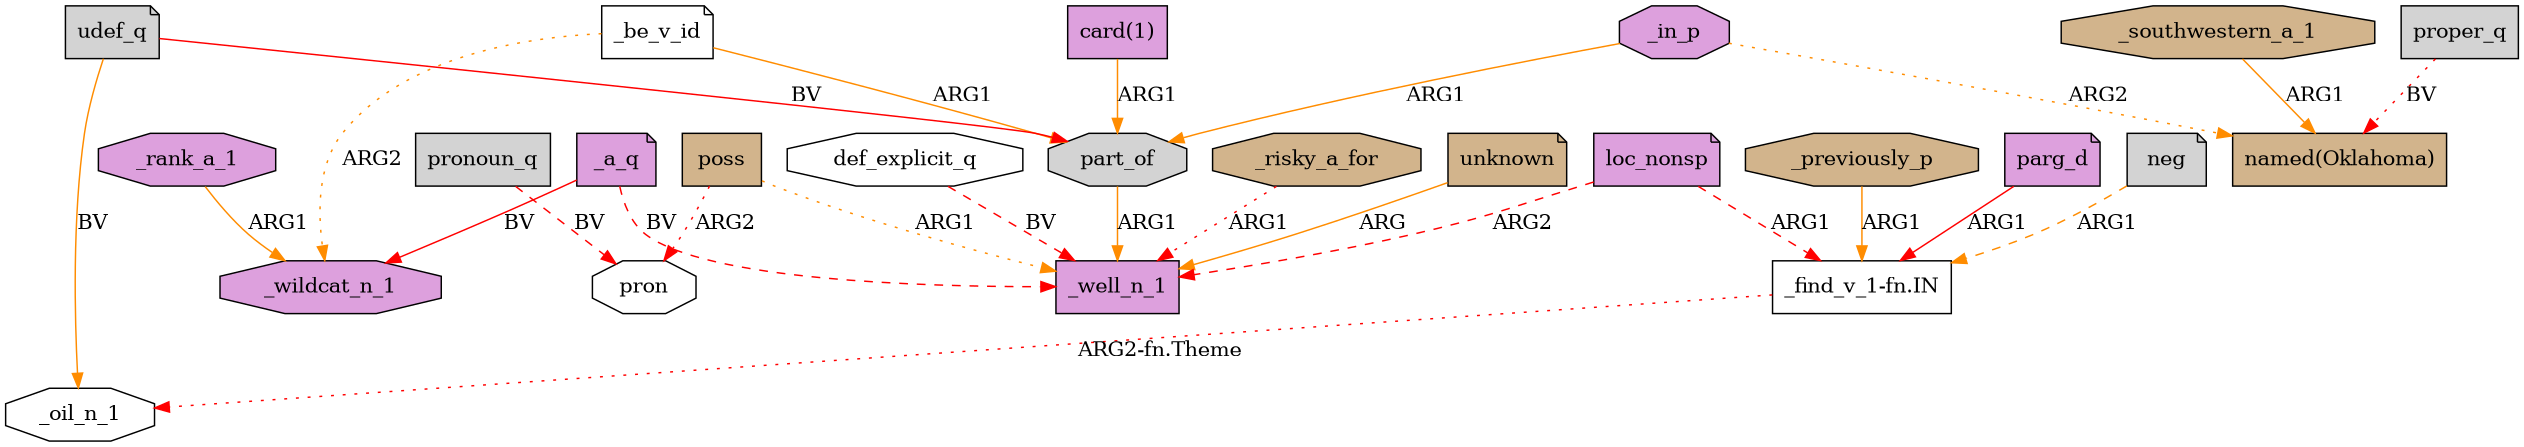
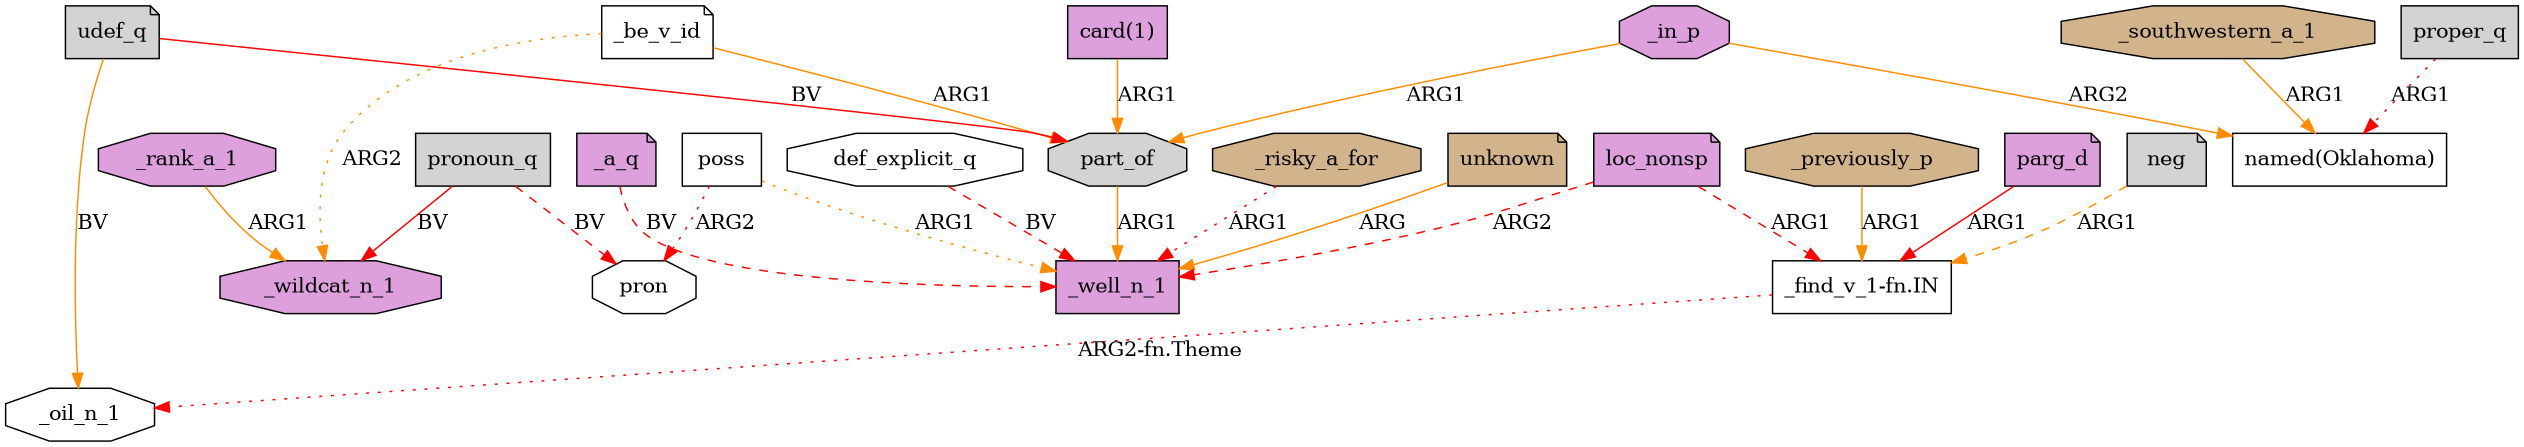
(1973, 87) -> (1973, 87)
(2421, 96) -> (2421, 96)
(722, 160) -> (722, 160)
(2340, 160) -> (2340, 160)
(489, 219) -> (413, 219)
